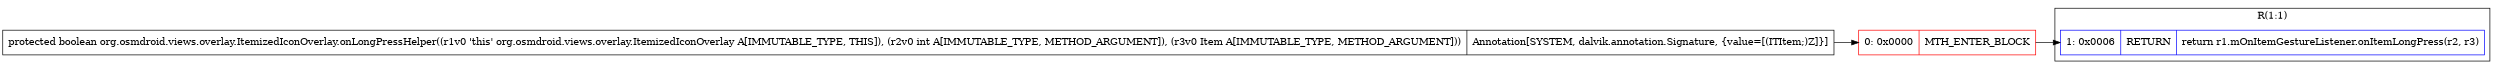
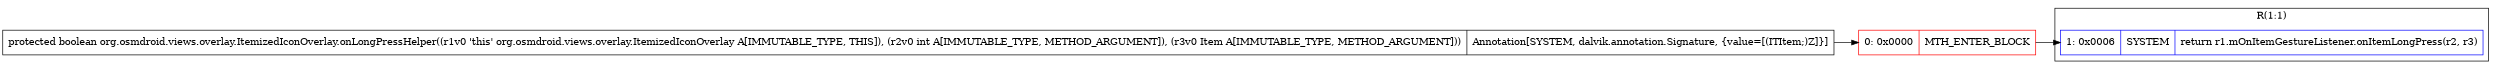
(2149, 42) -> (2148, 42)
